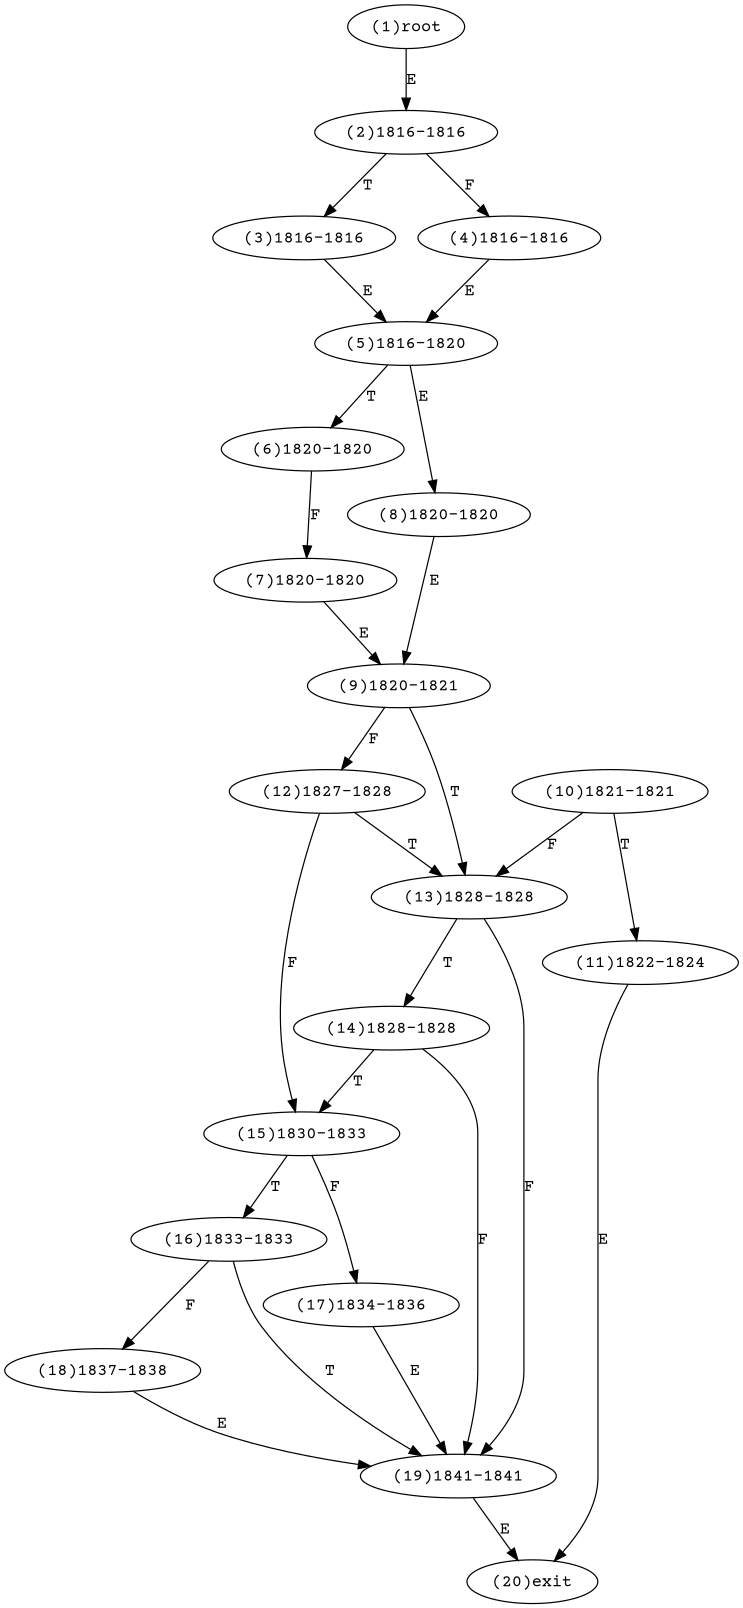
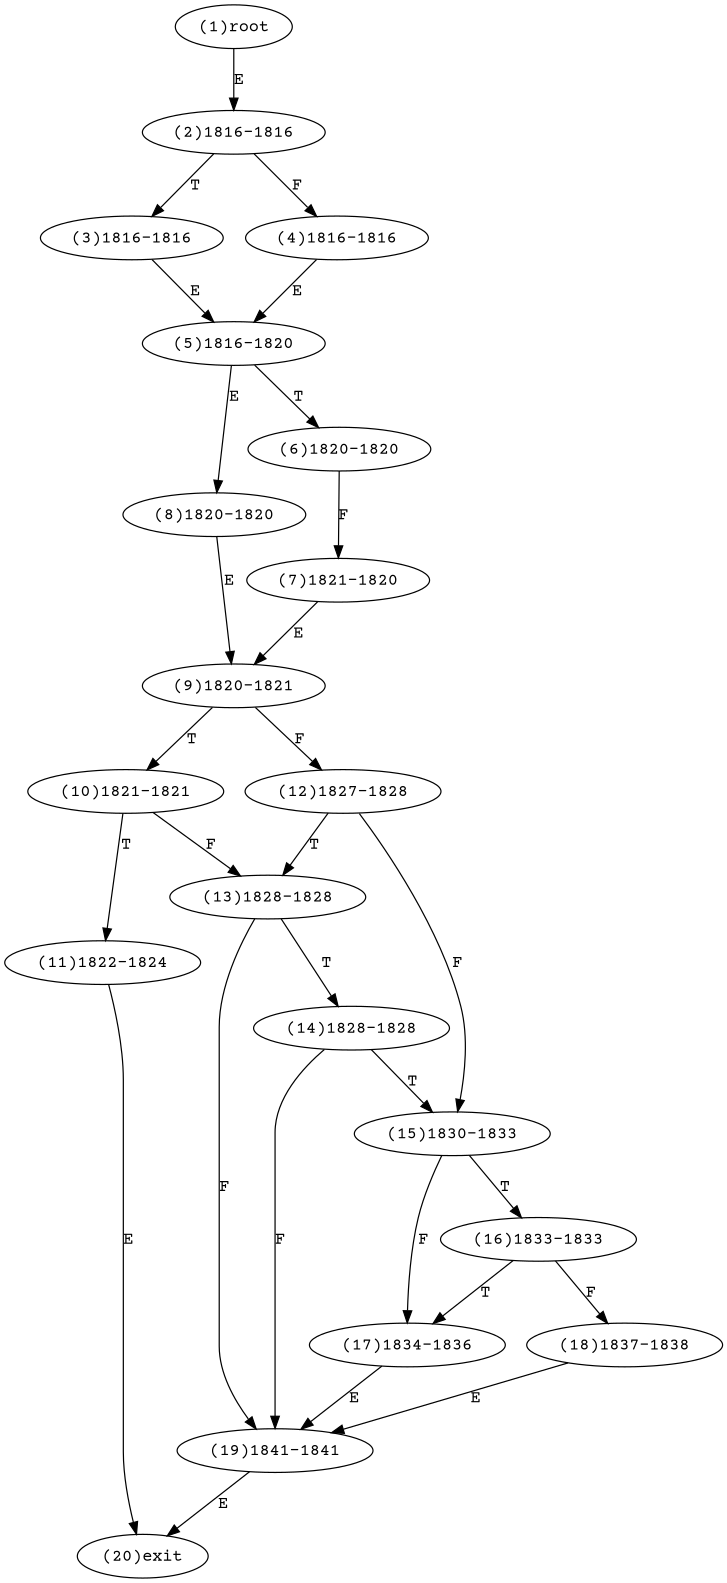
(305, 580) -> (338, 580)
(441, 783) -> (184, 734)
(303, 1372) -> (478, 1288)
